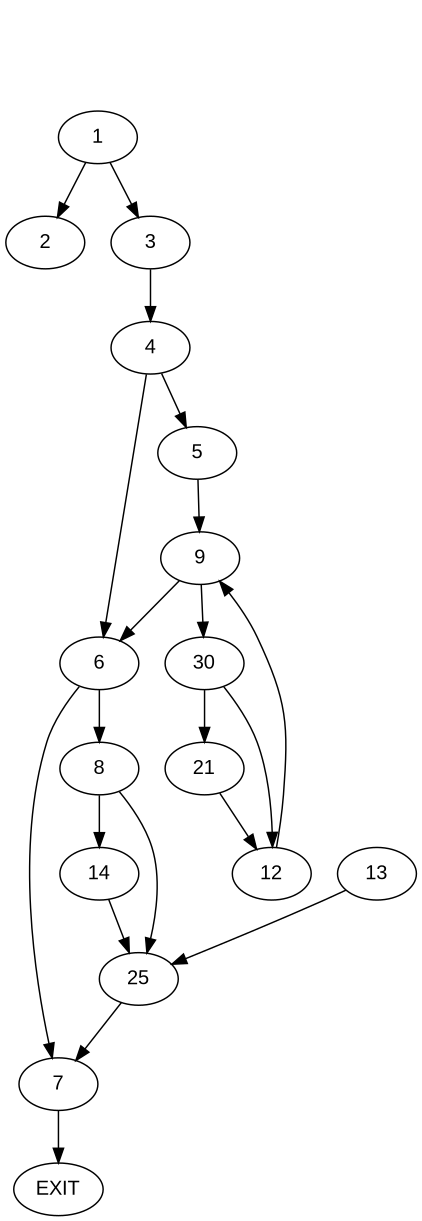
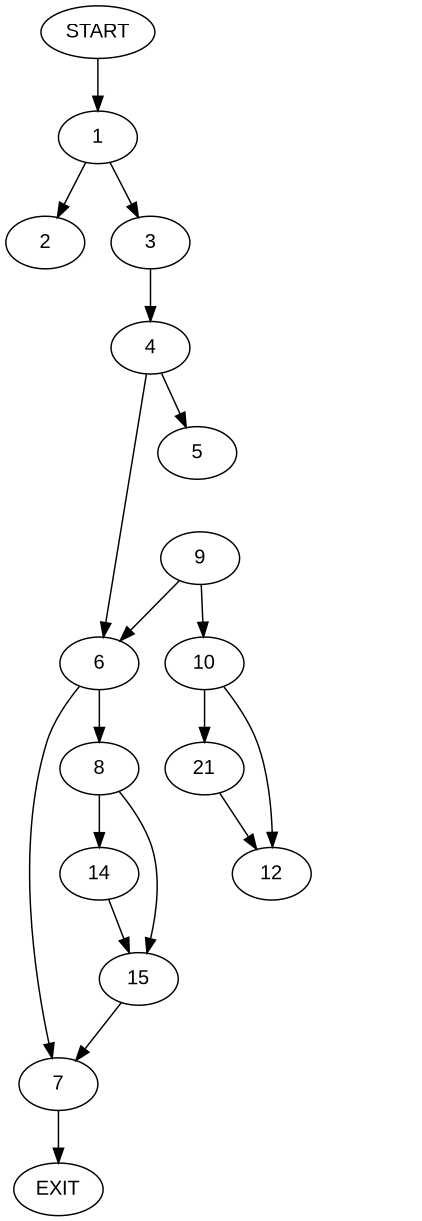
none -> (98, 32)
(199, 498) -> none
(205, 663) -> (205, 663)
(284, 714) -> none
(377, 874) -> none
(139, 979) -> (139, 979)
